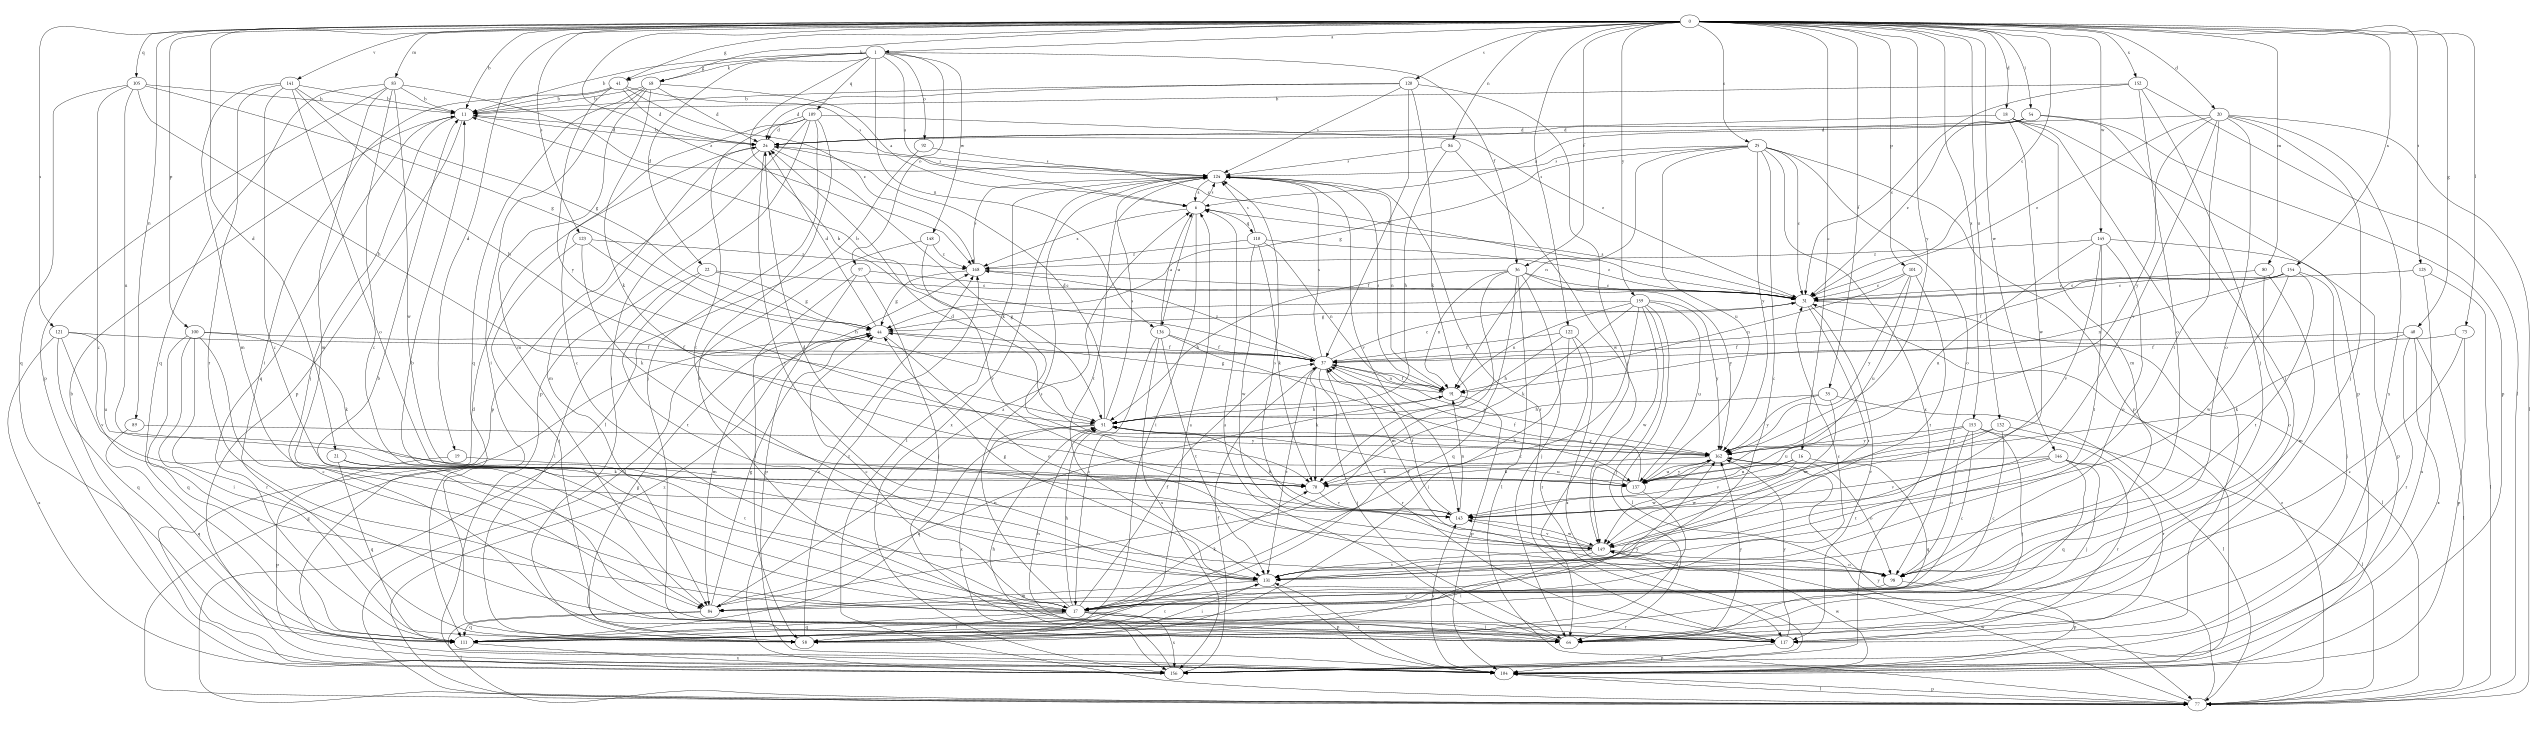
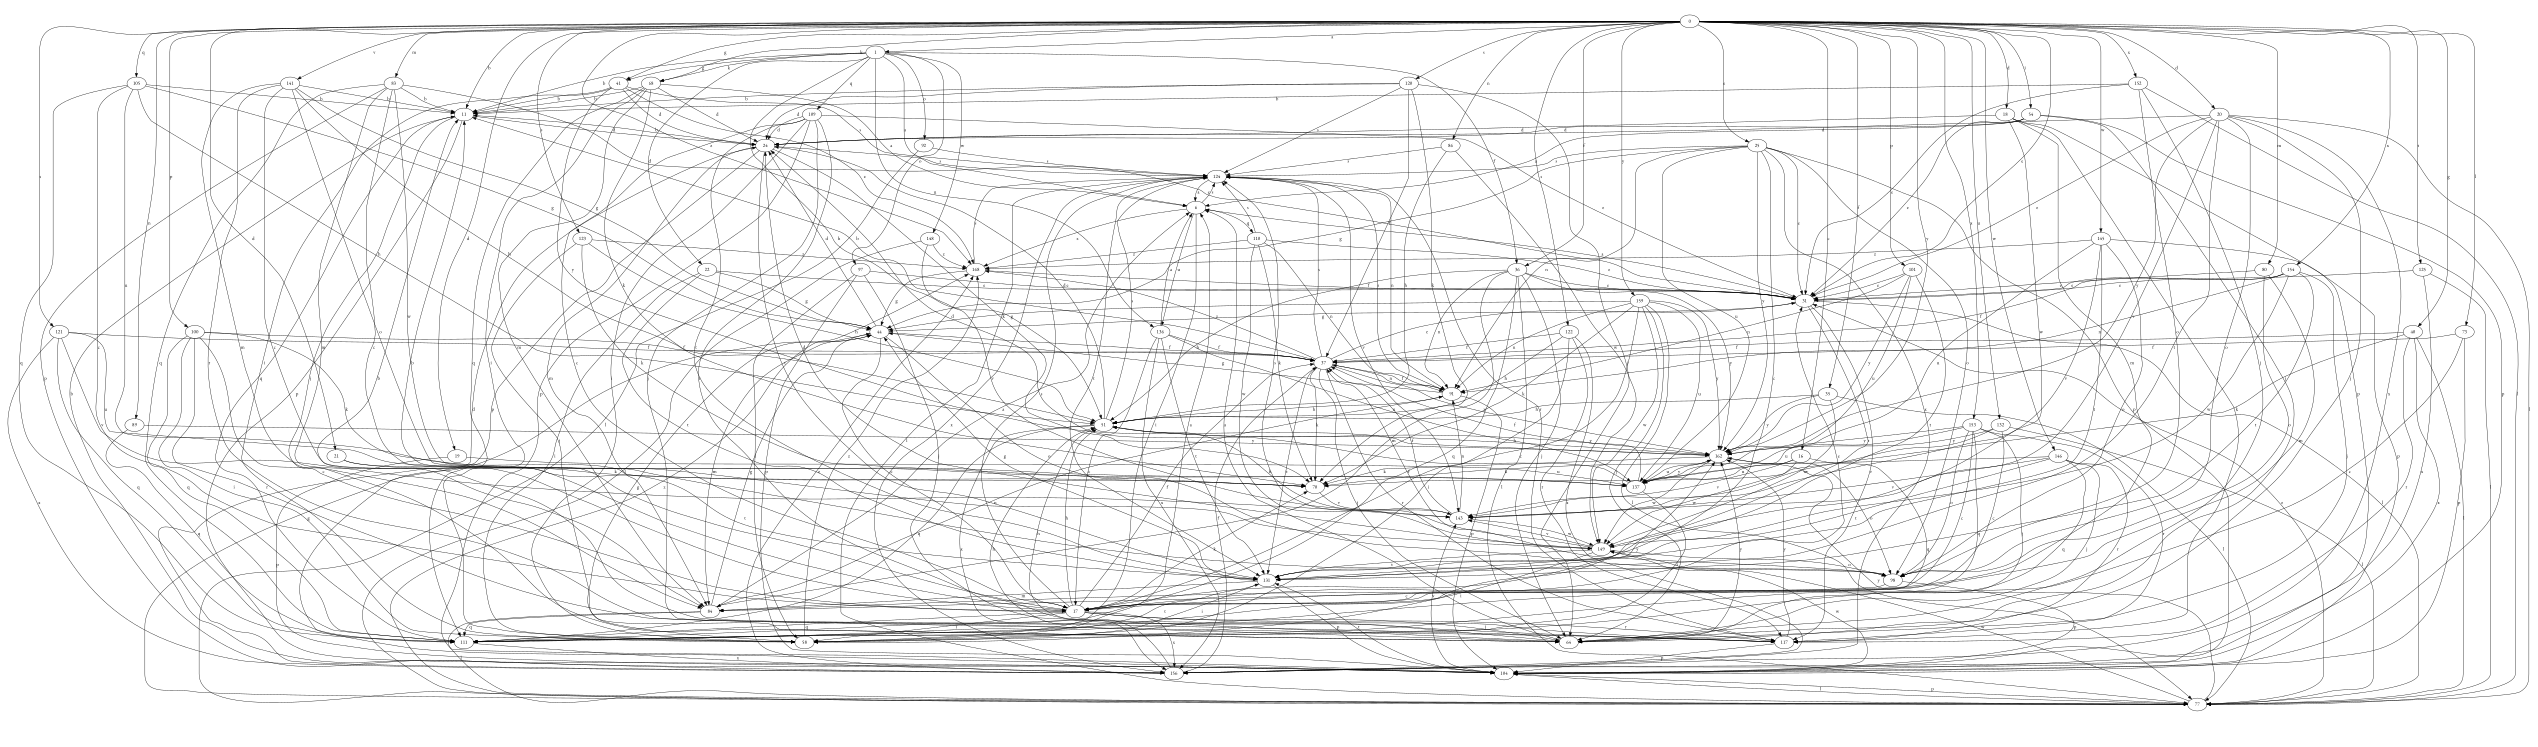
(909, 522) -> (922, 494)
(376, 568) -> (1378, 629)
